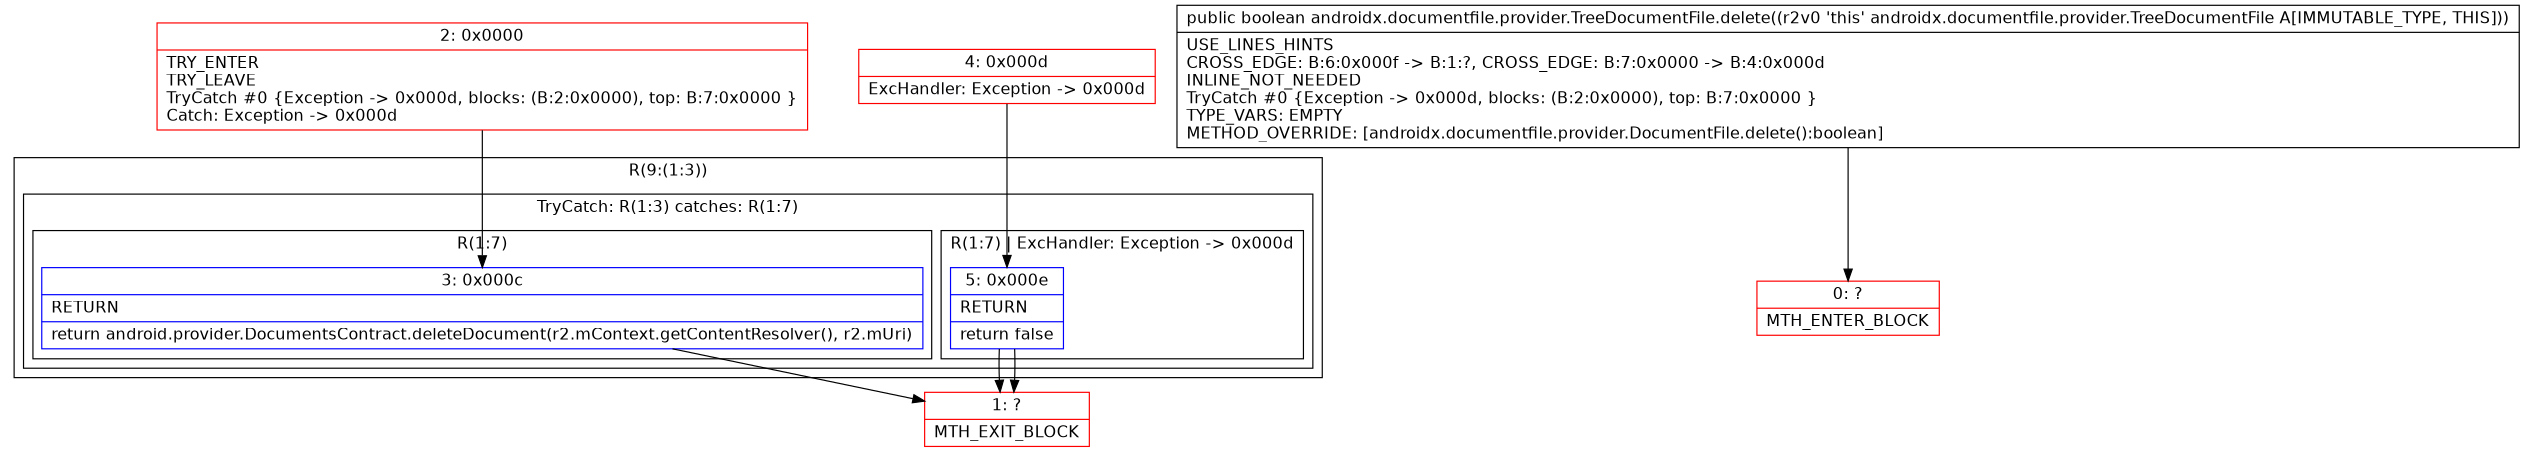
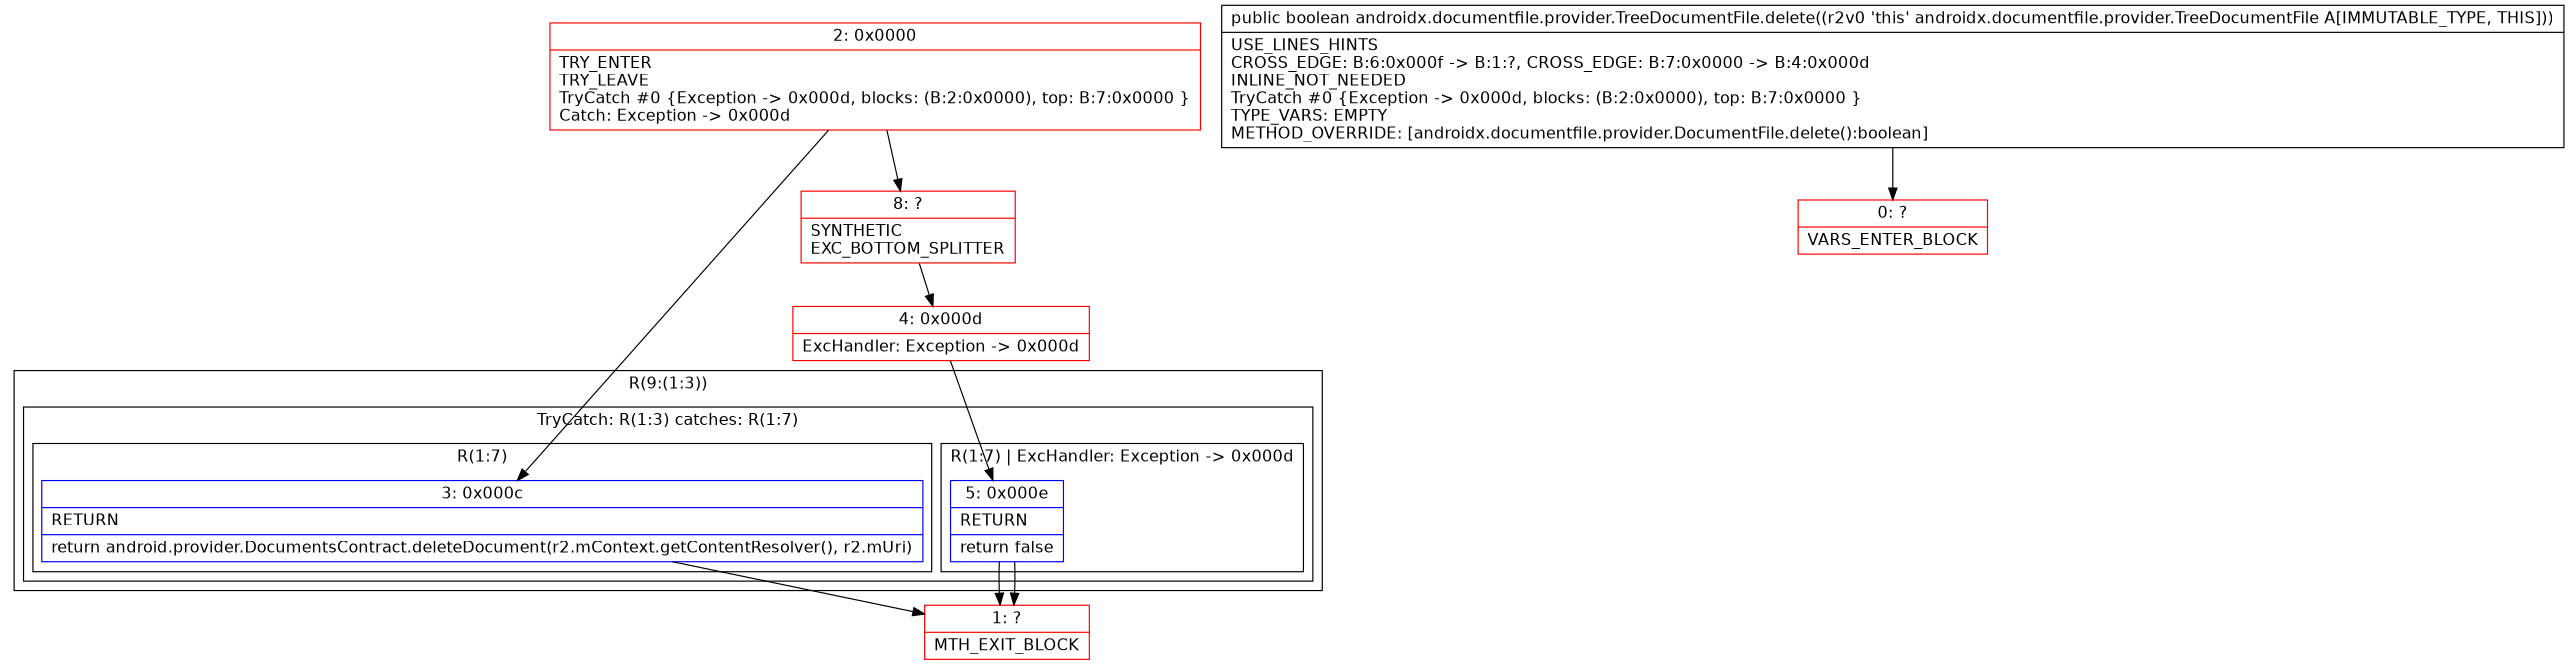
none -> (908, 227)
(1848, 321) -> (1893, 240)
